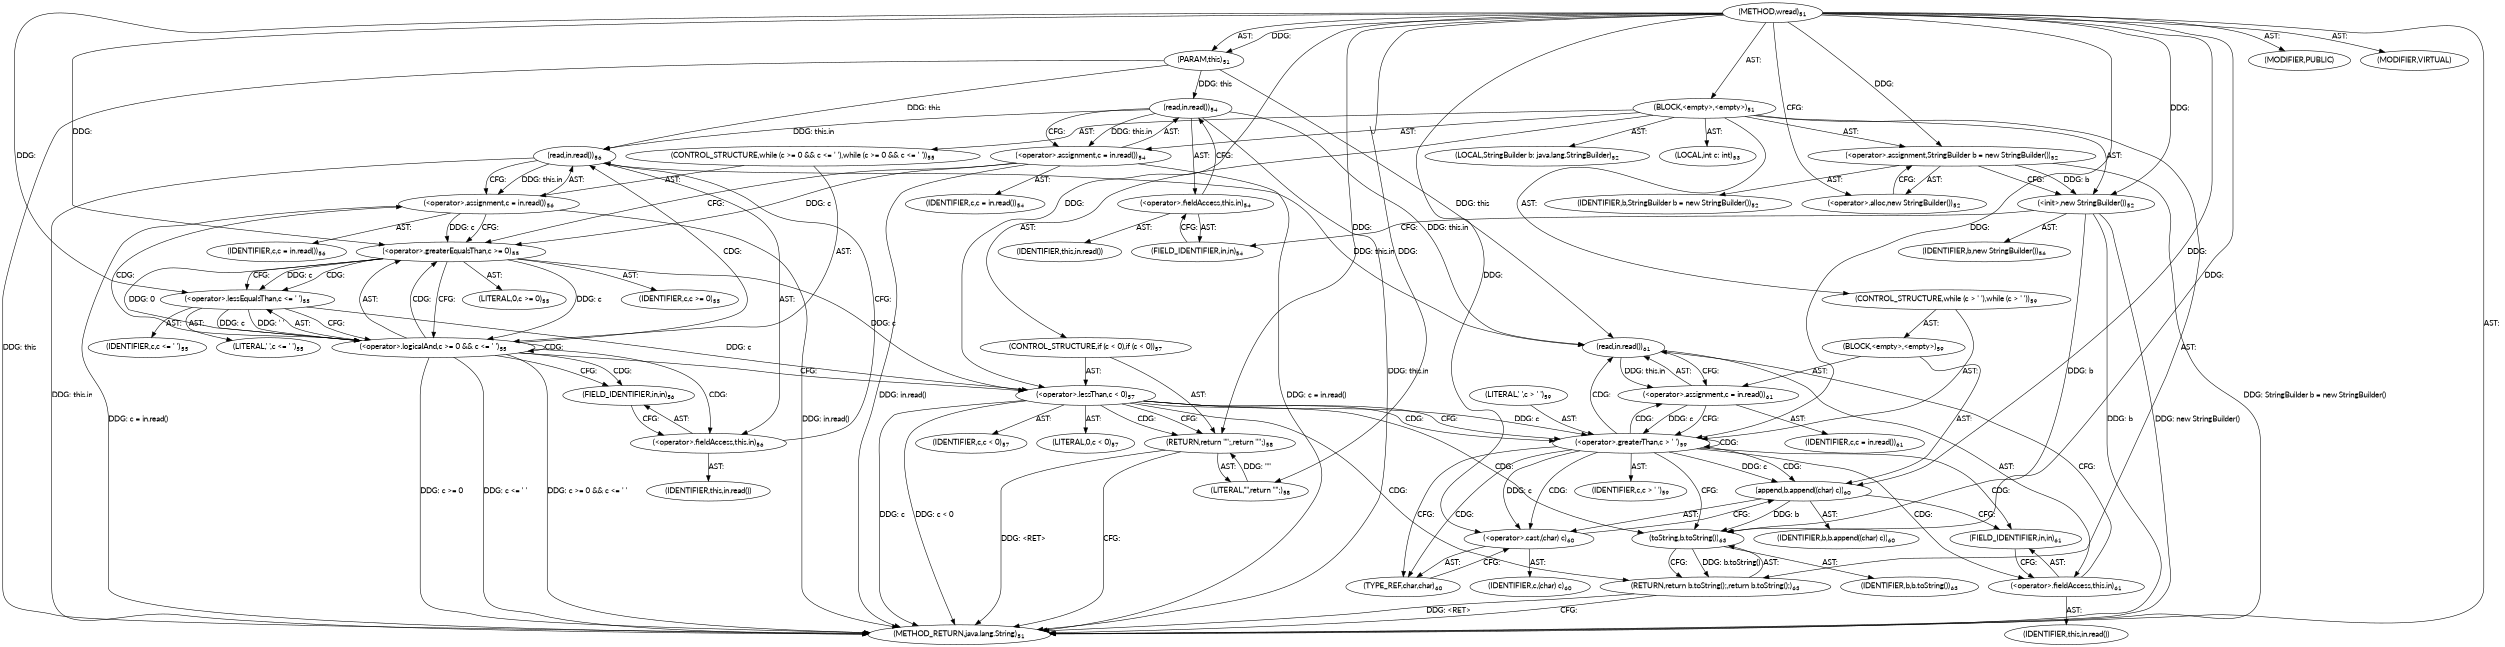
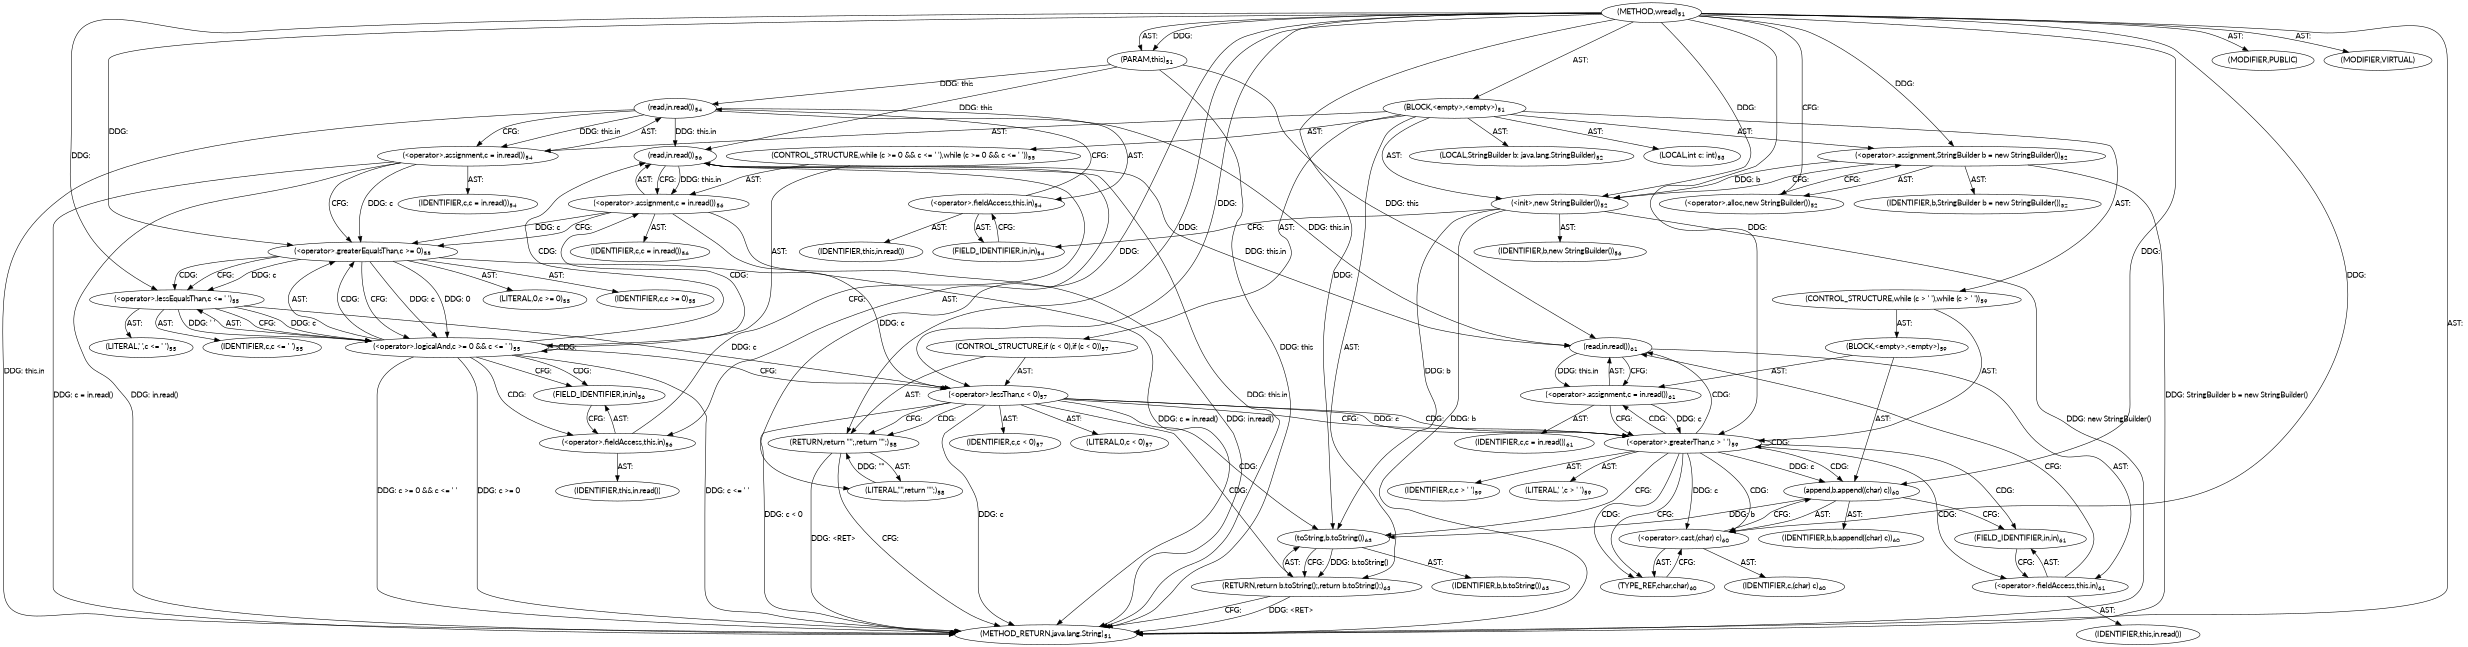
(1558, 422) -> (1605, 462)
